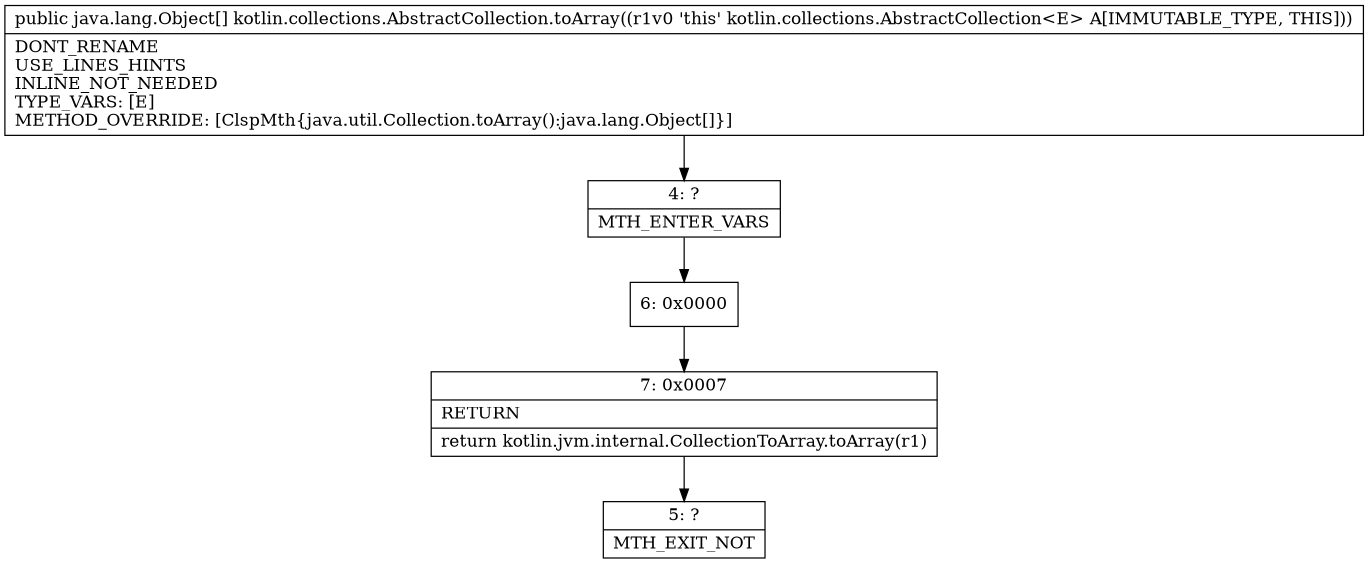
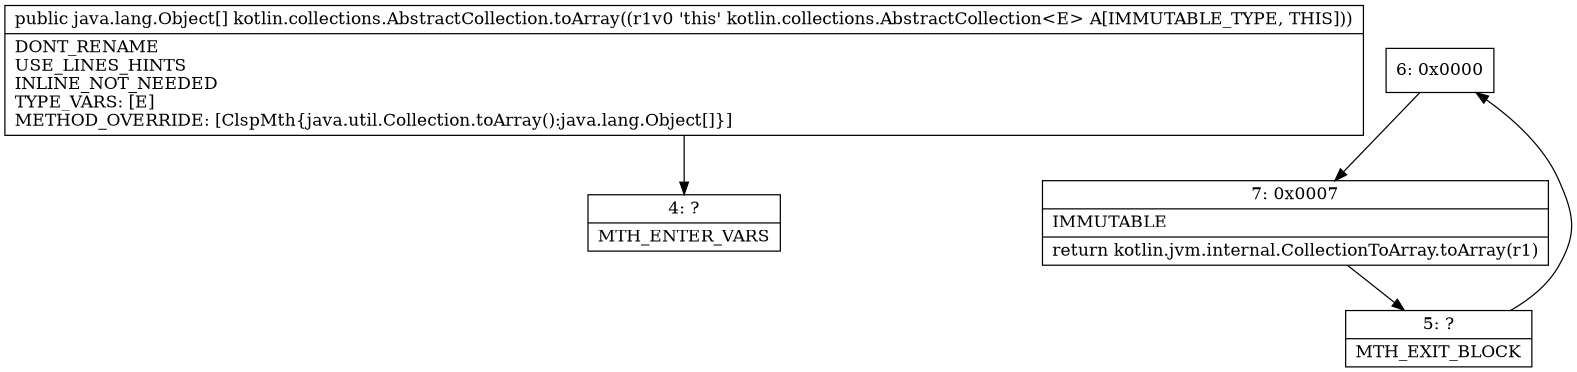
(684, 253) -> (1568, 202)
(481, 413) -> (1110, 222)
(684, 543) -> (1439, 352)
